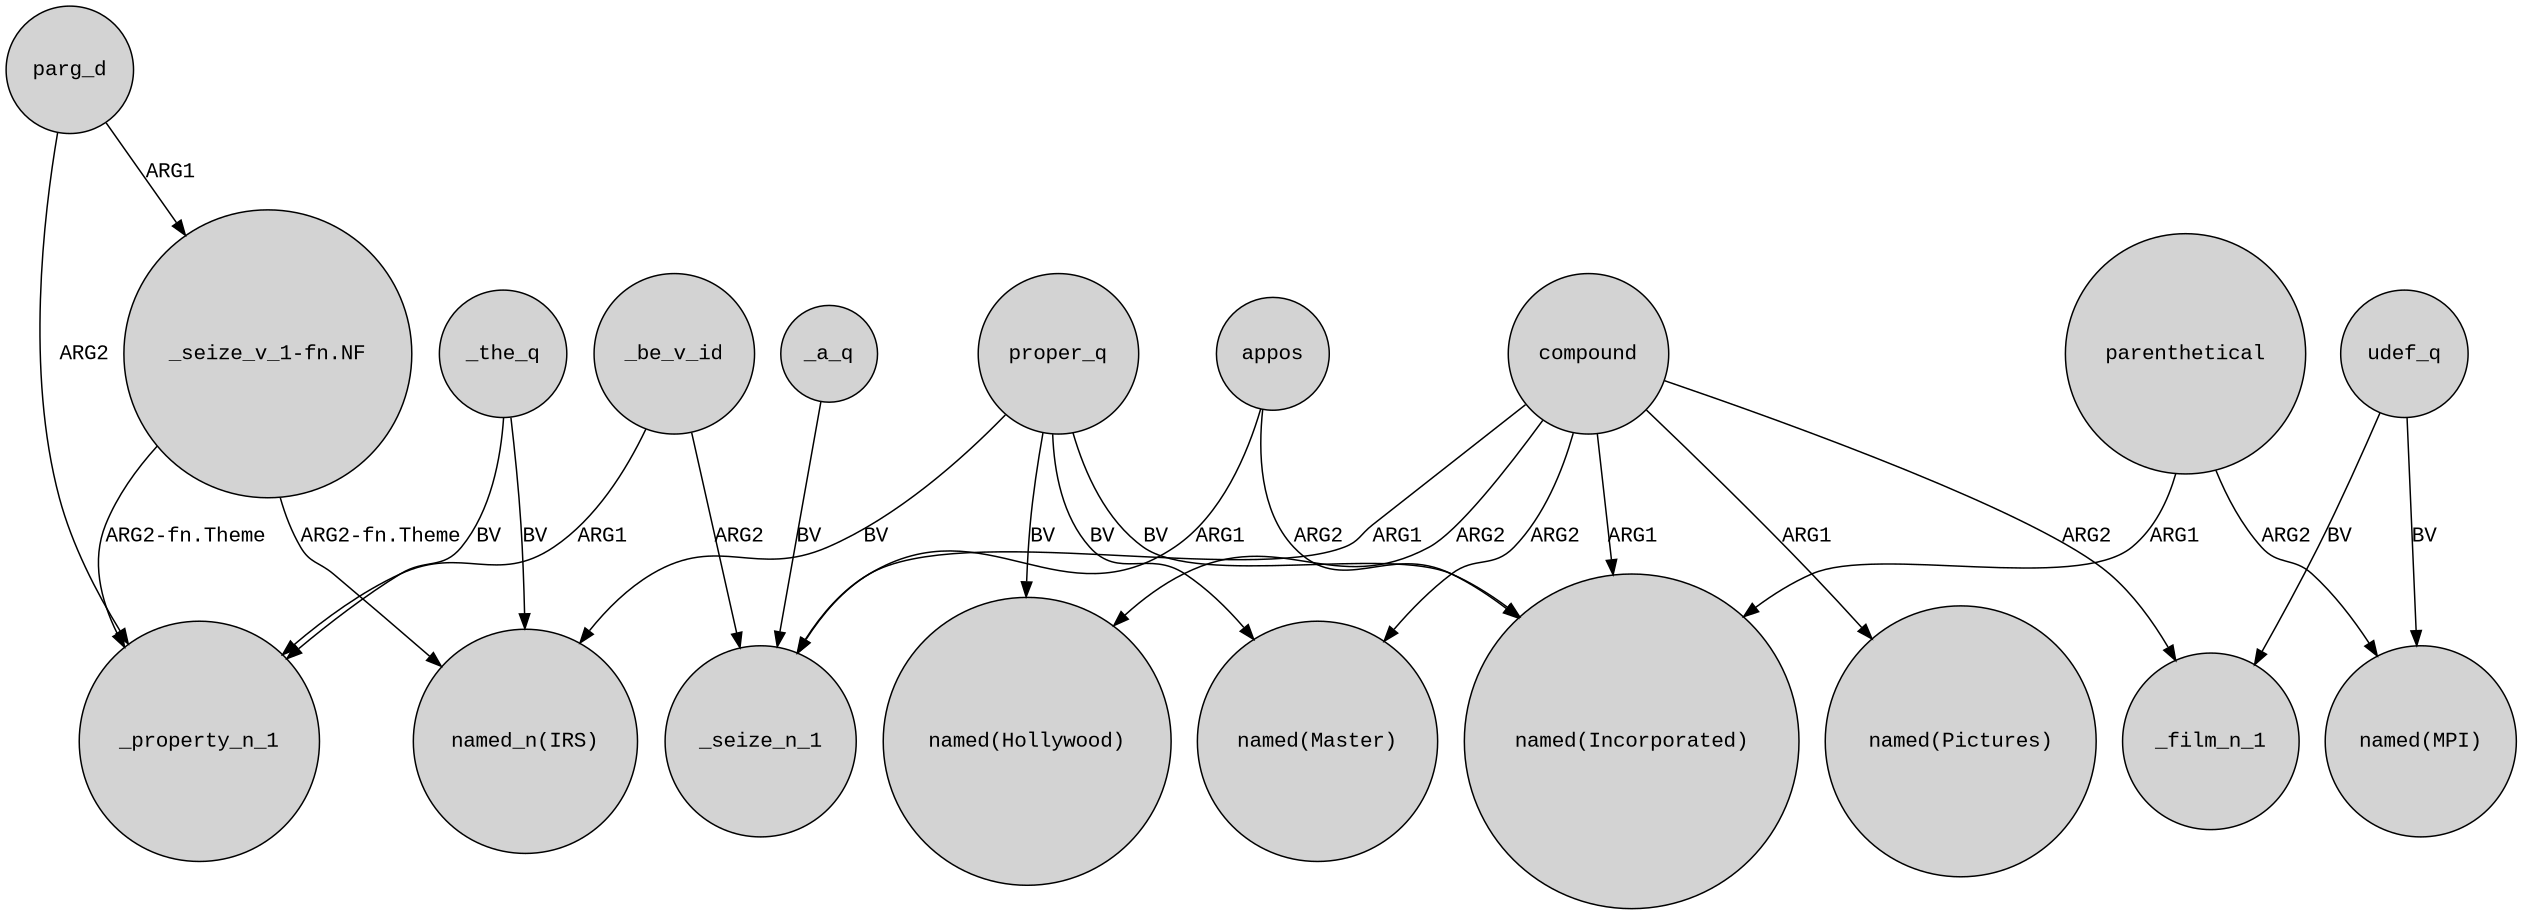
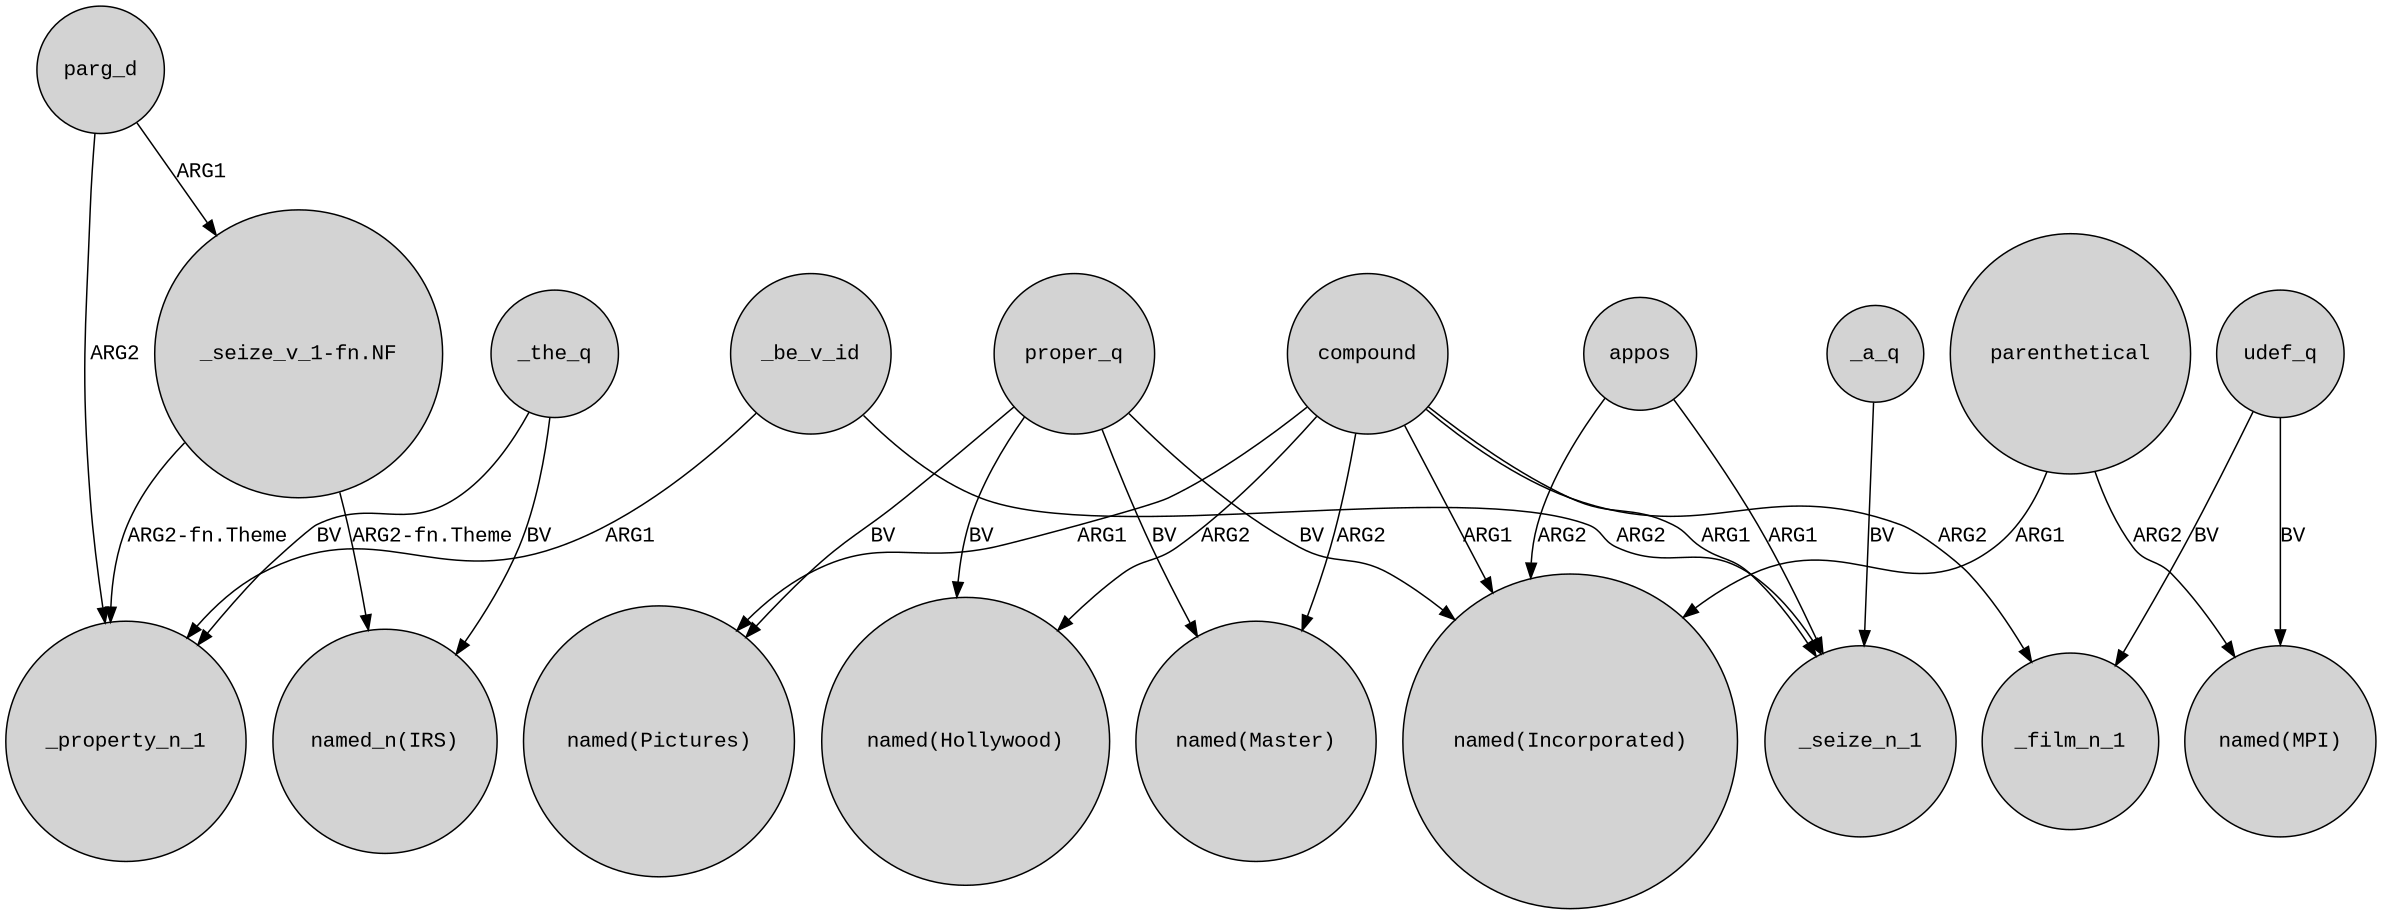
(807, 554) -> (883, 515)
